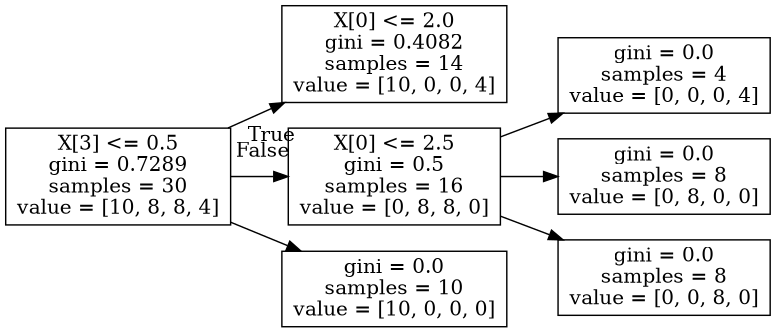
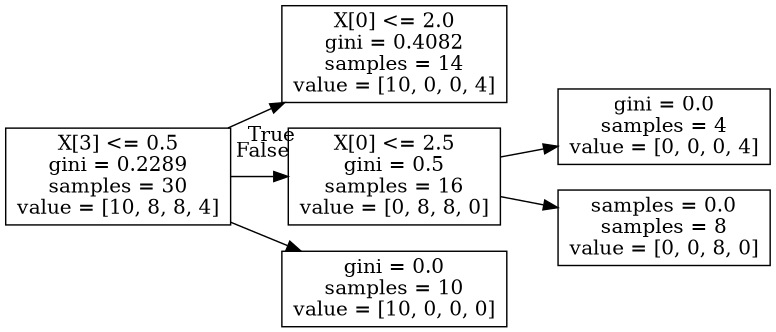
(118, 177) -> (118, 177)
(664, 177) -> none
(664, 278) -> (664, 228)
